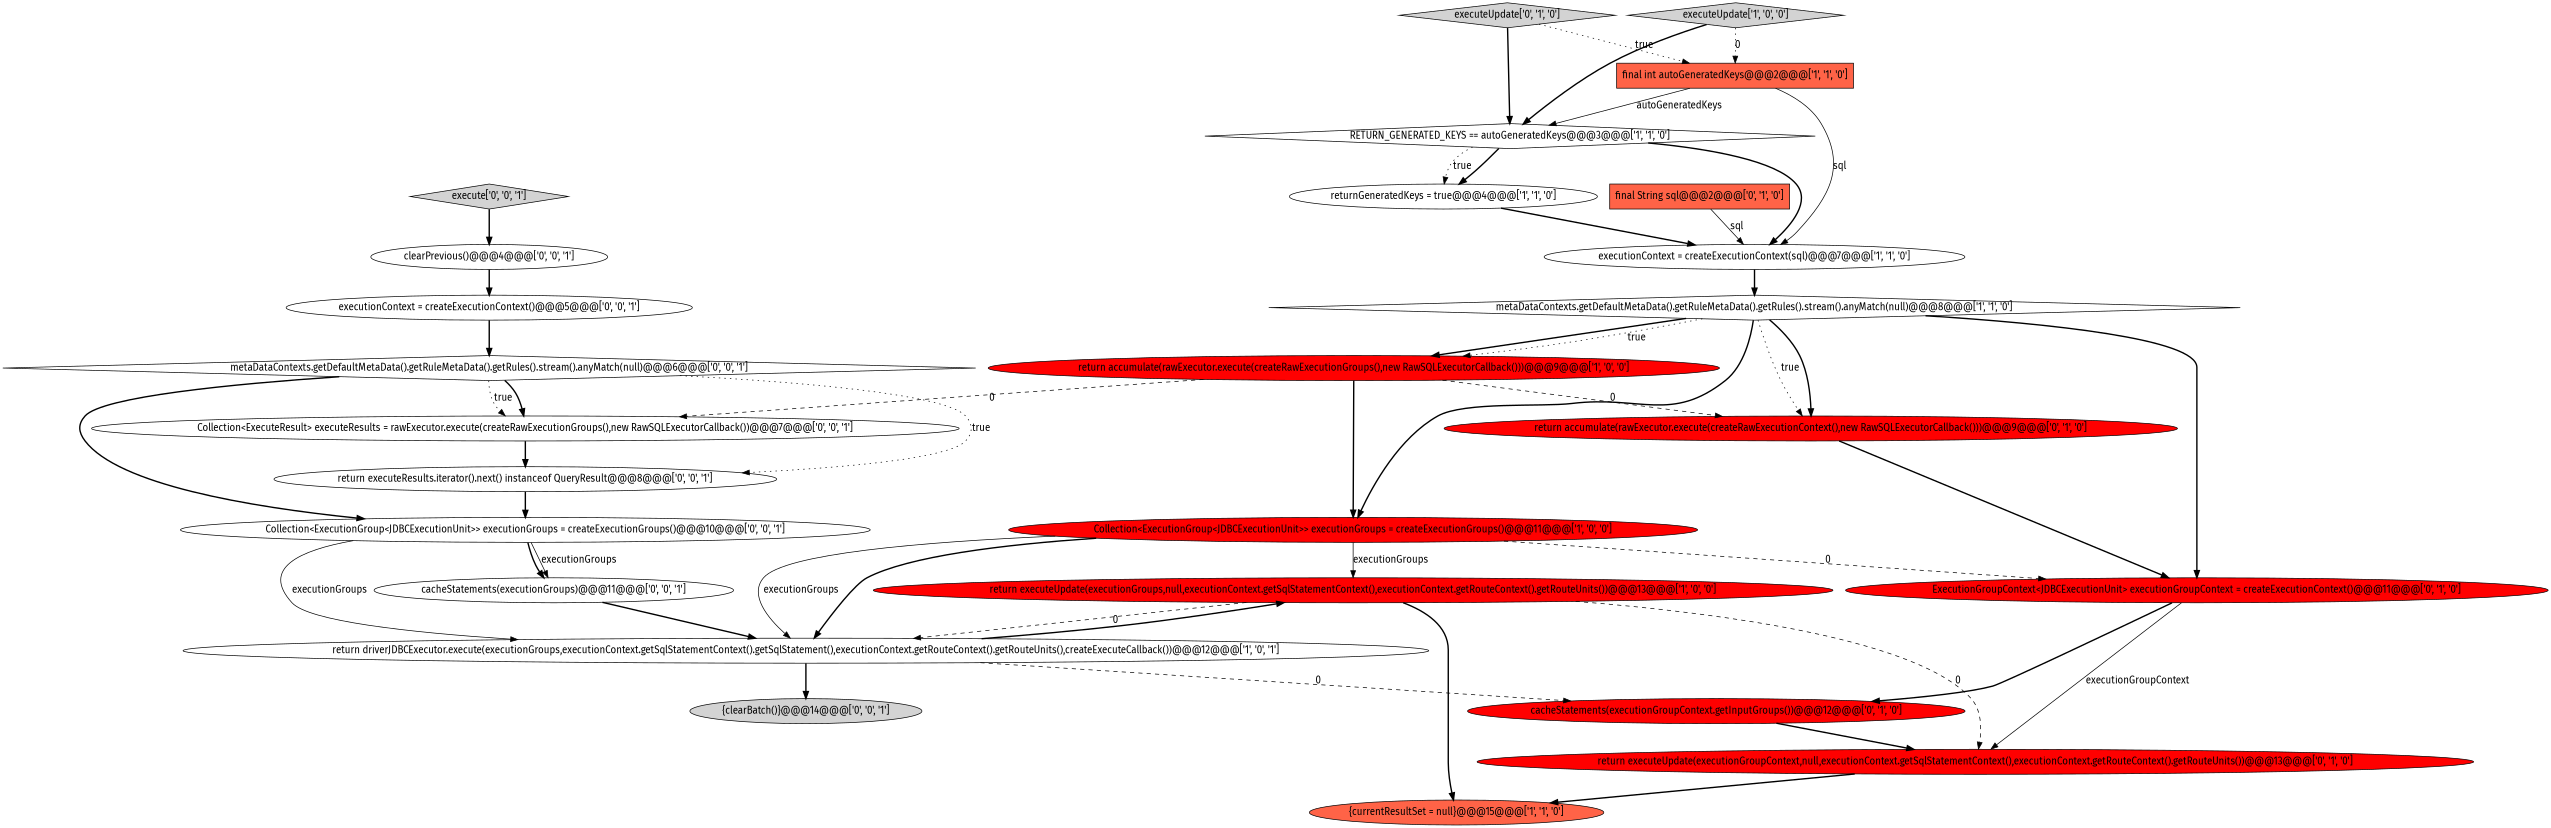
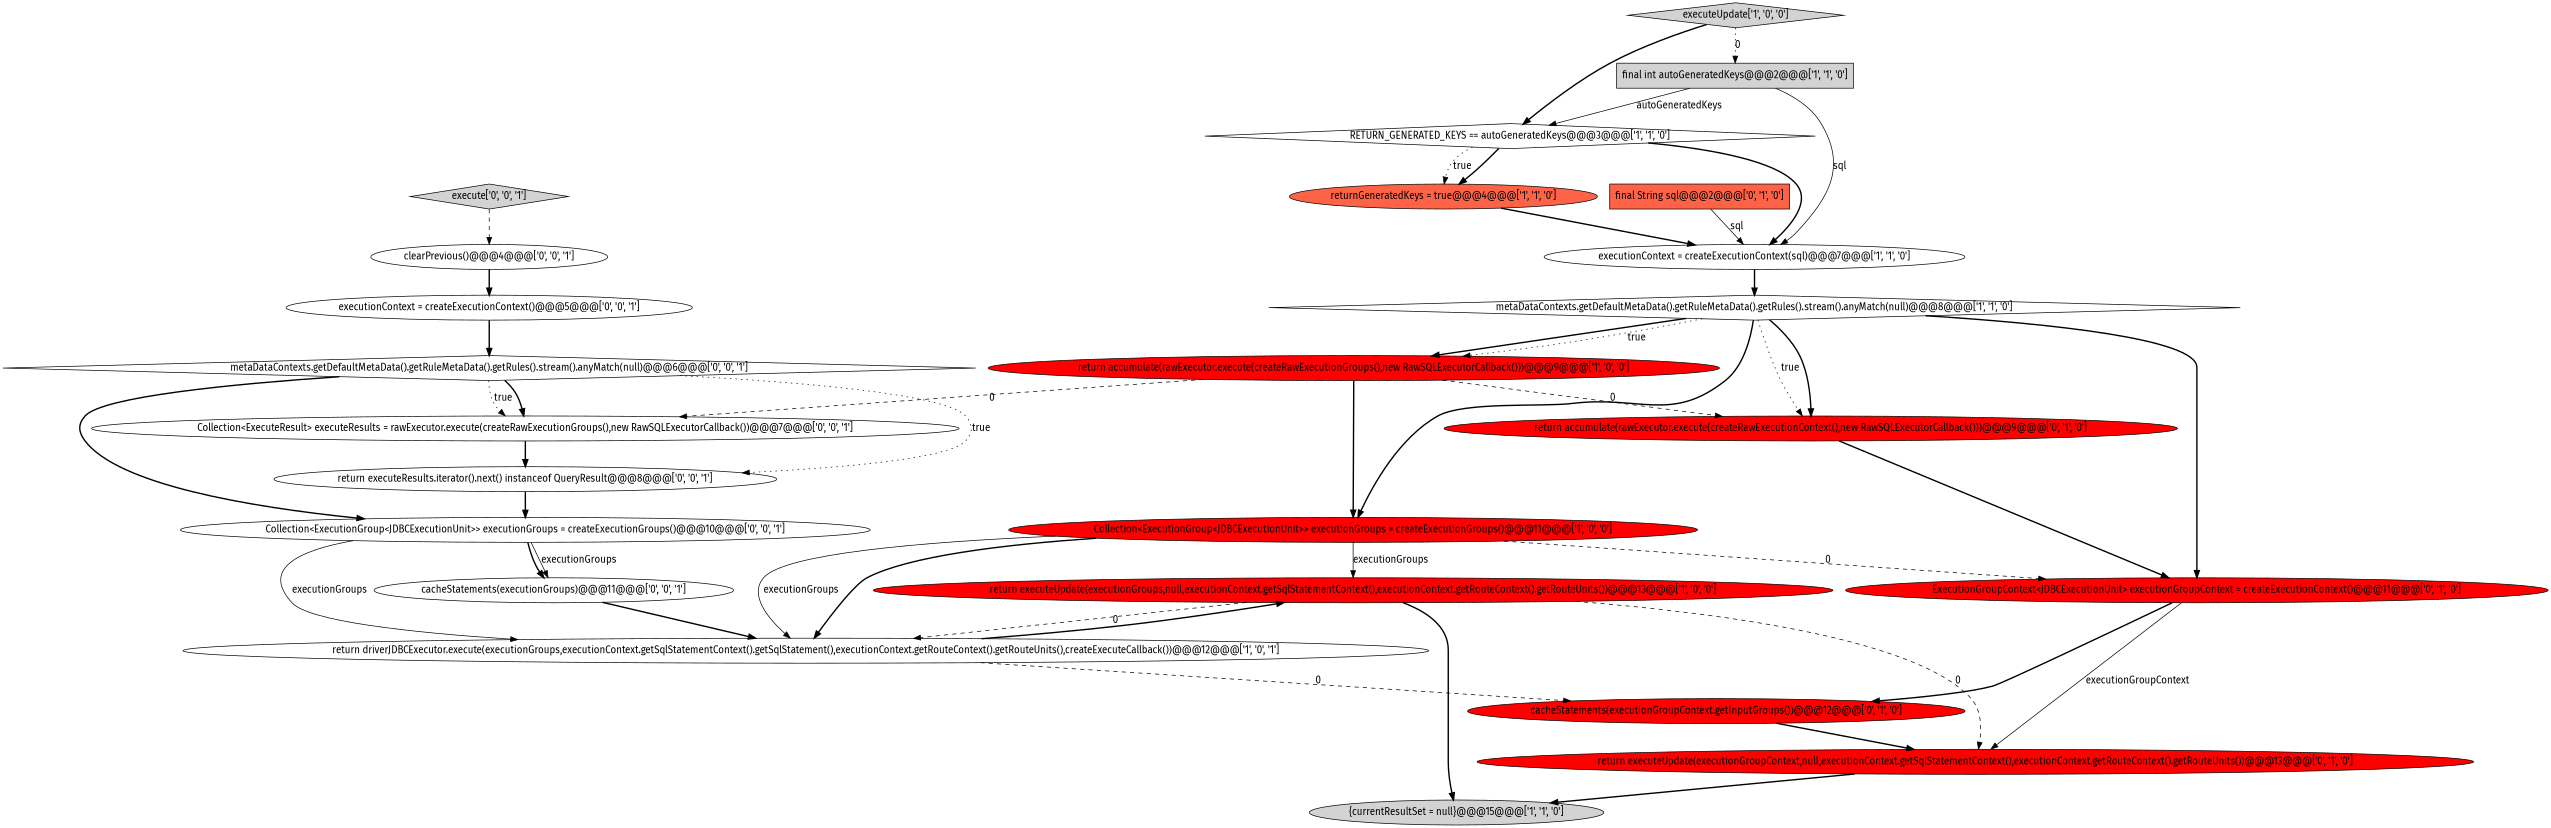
(1507, 15) -> none
(1735, 76) -> (1735, 76)
(1443, 197) -> (1443, 197)
(489, 223) -> (489, 223)
(806, 711) -> none
(1457, 812) -> (1457, 812)
